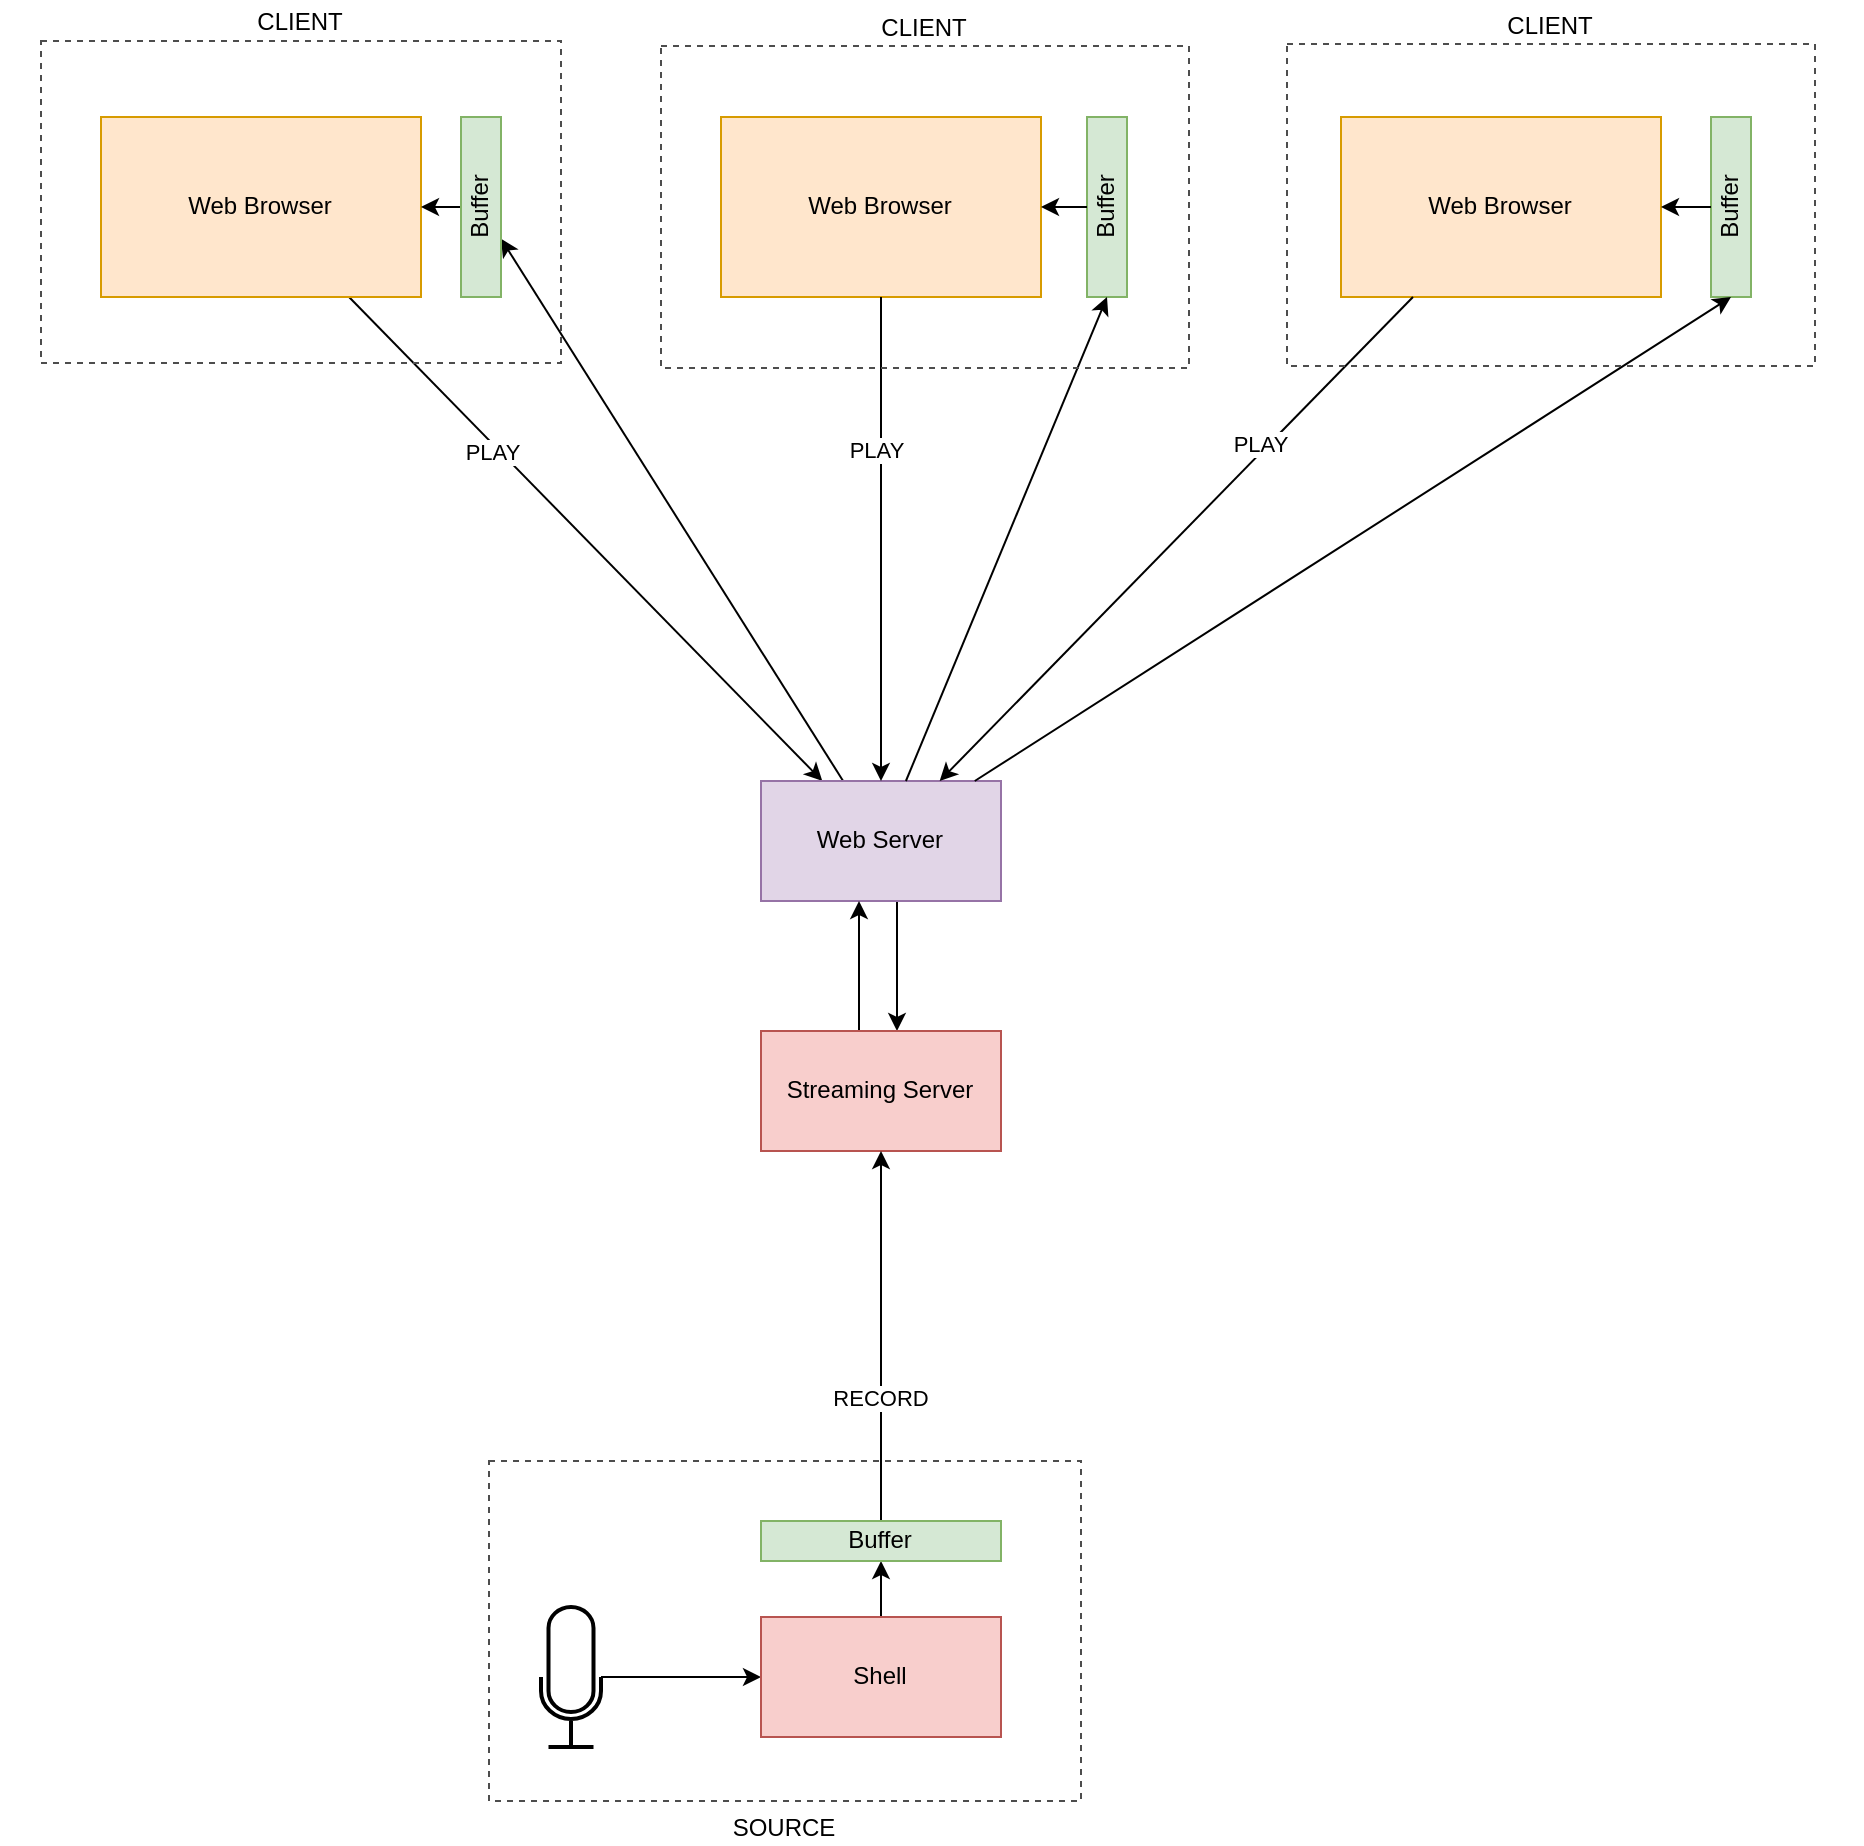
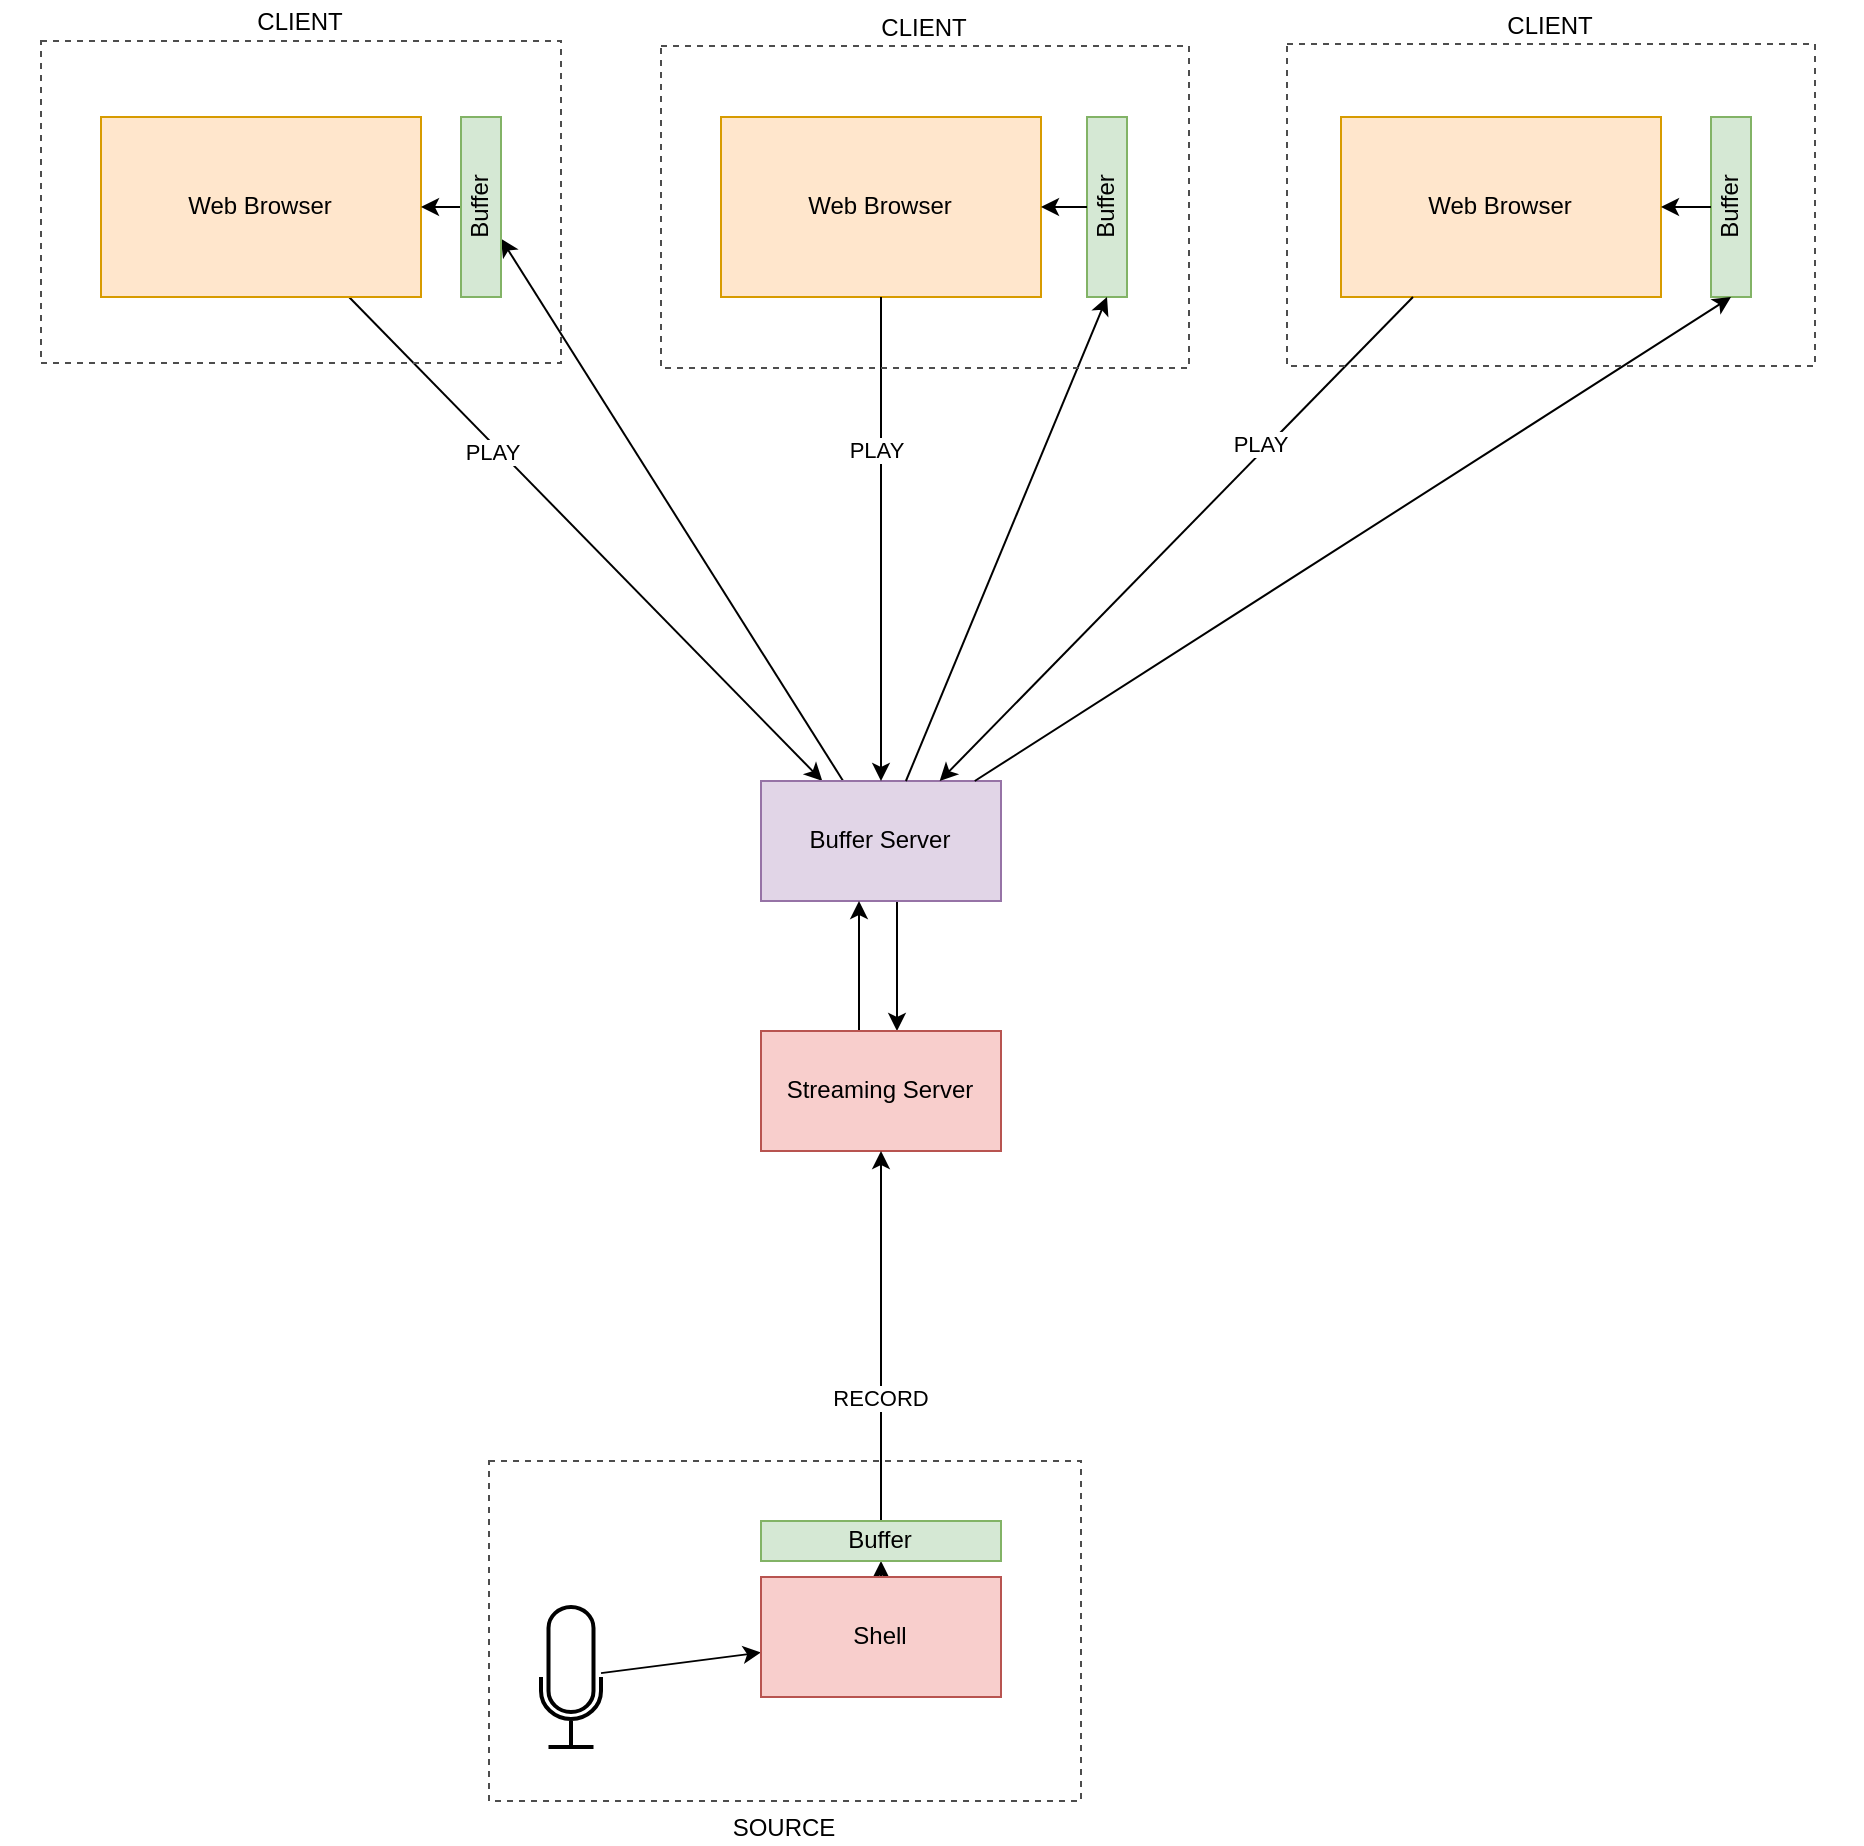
(881, 841) -> (881, 841)
(881, 1677) -> (881, 1637)
